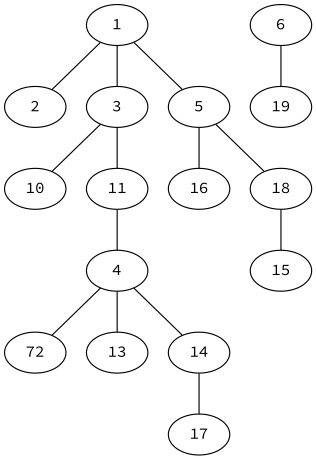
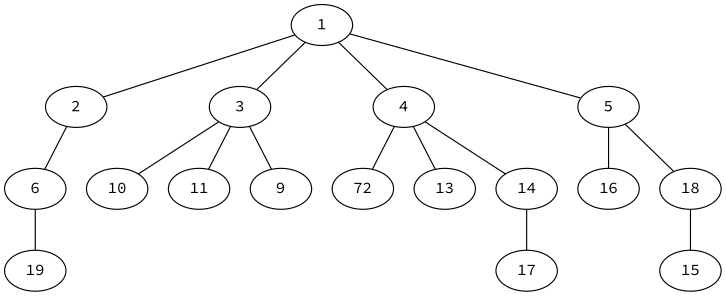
none -> (56, 148)
none -> (281, 189)
(117, 230) -> (363, 66)
